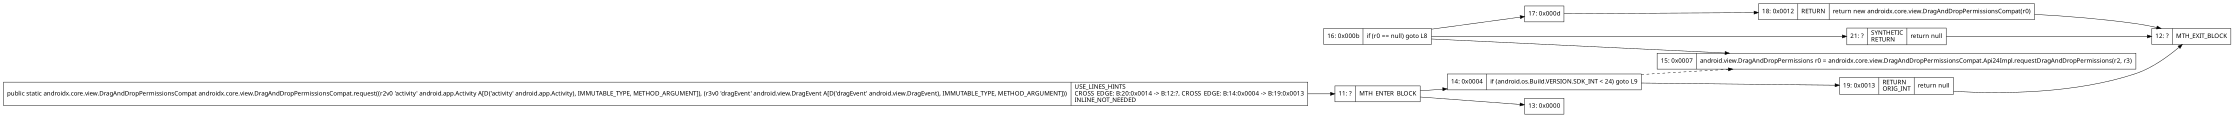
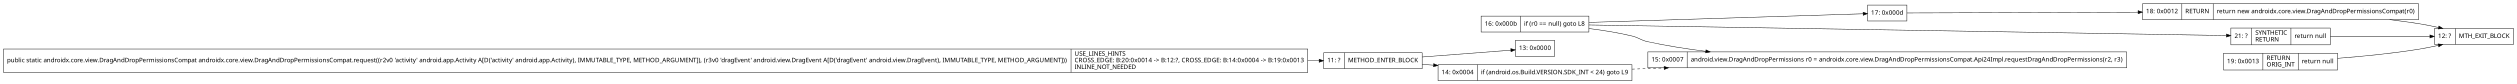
(1738, 84) -> none
(1388, 94) -> (1383, 61)
